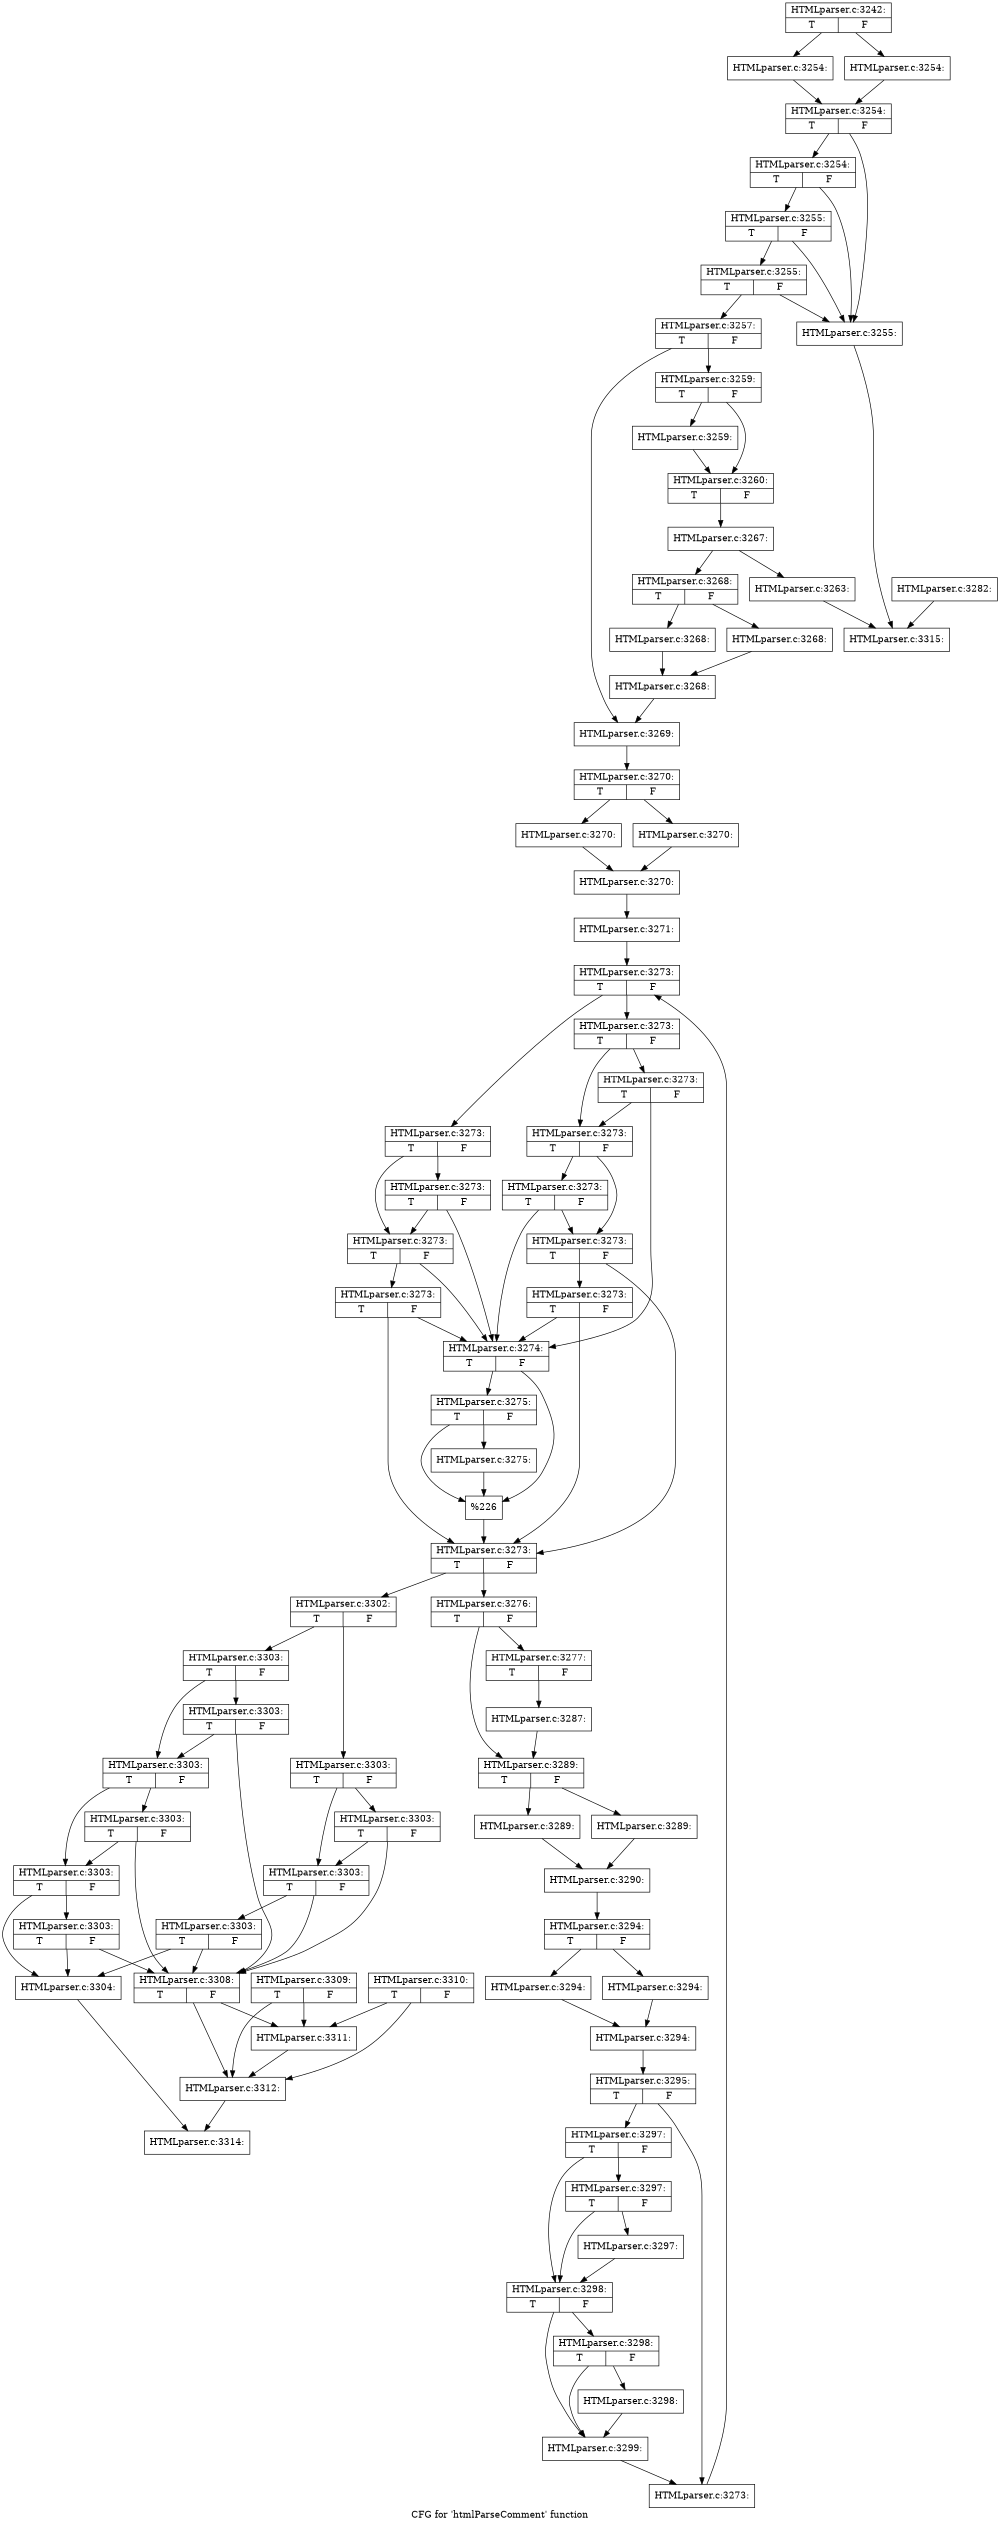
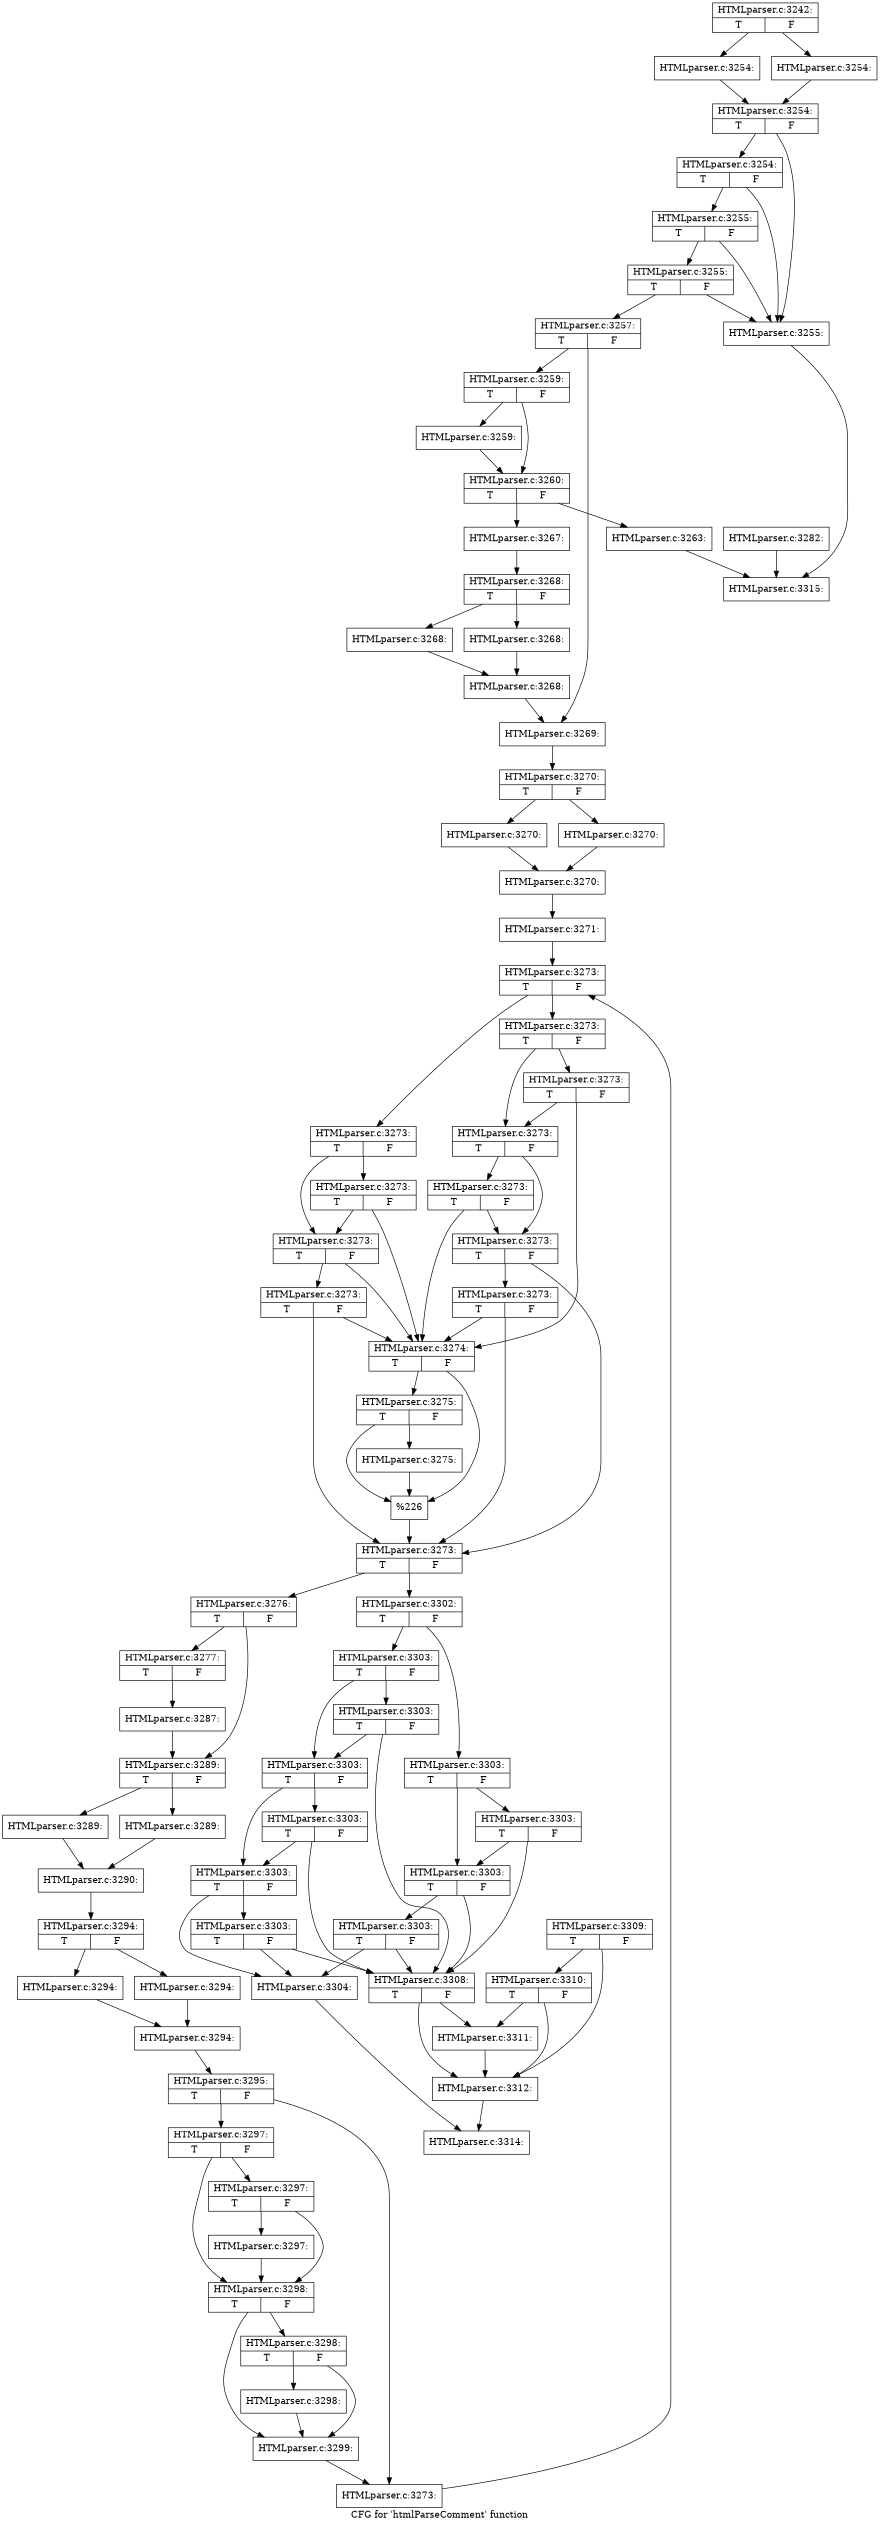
(759, 562) -> (593, 515)
(304, 2011) -> (572, 1959)
